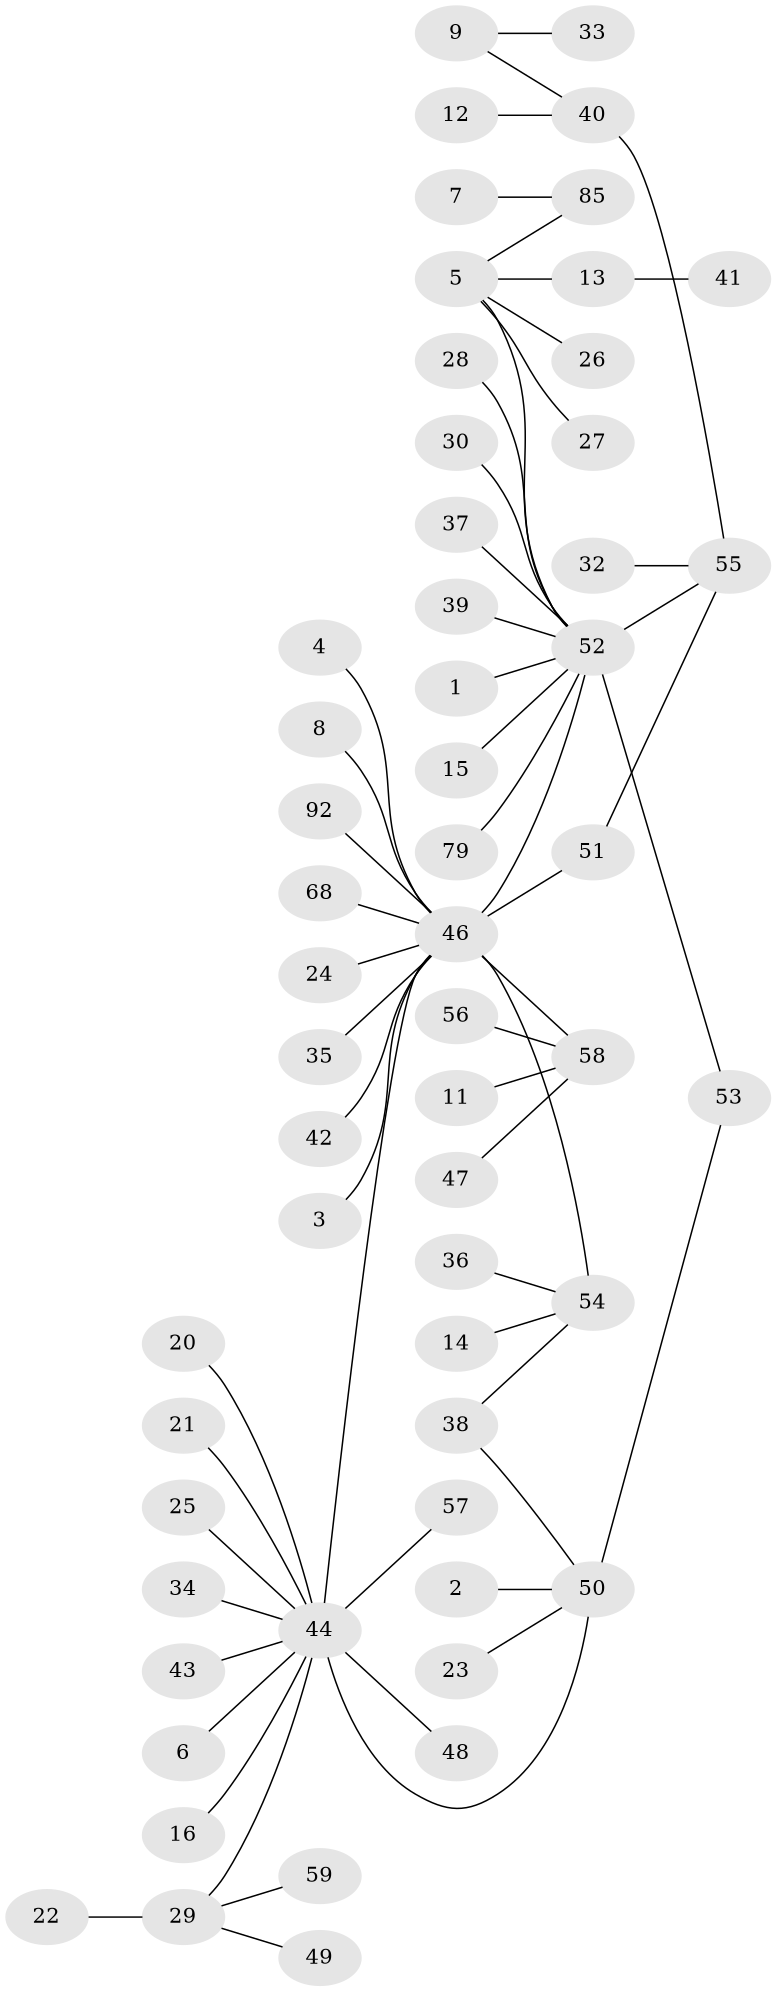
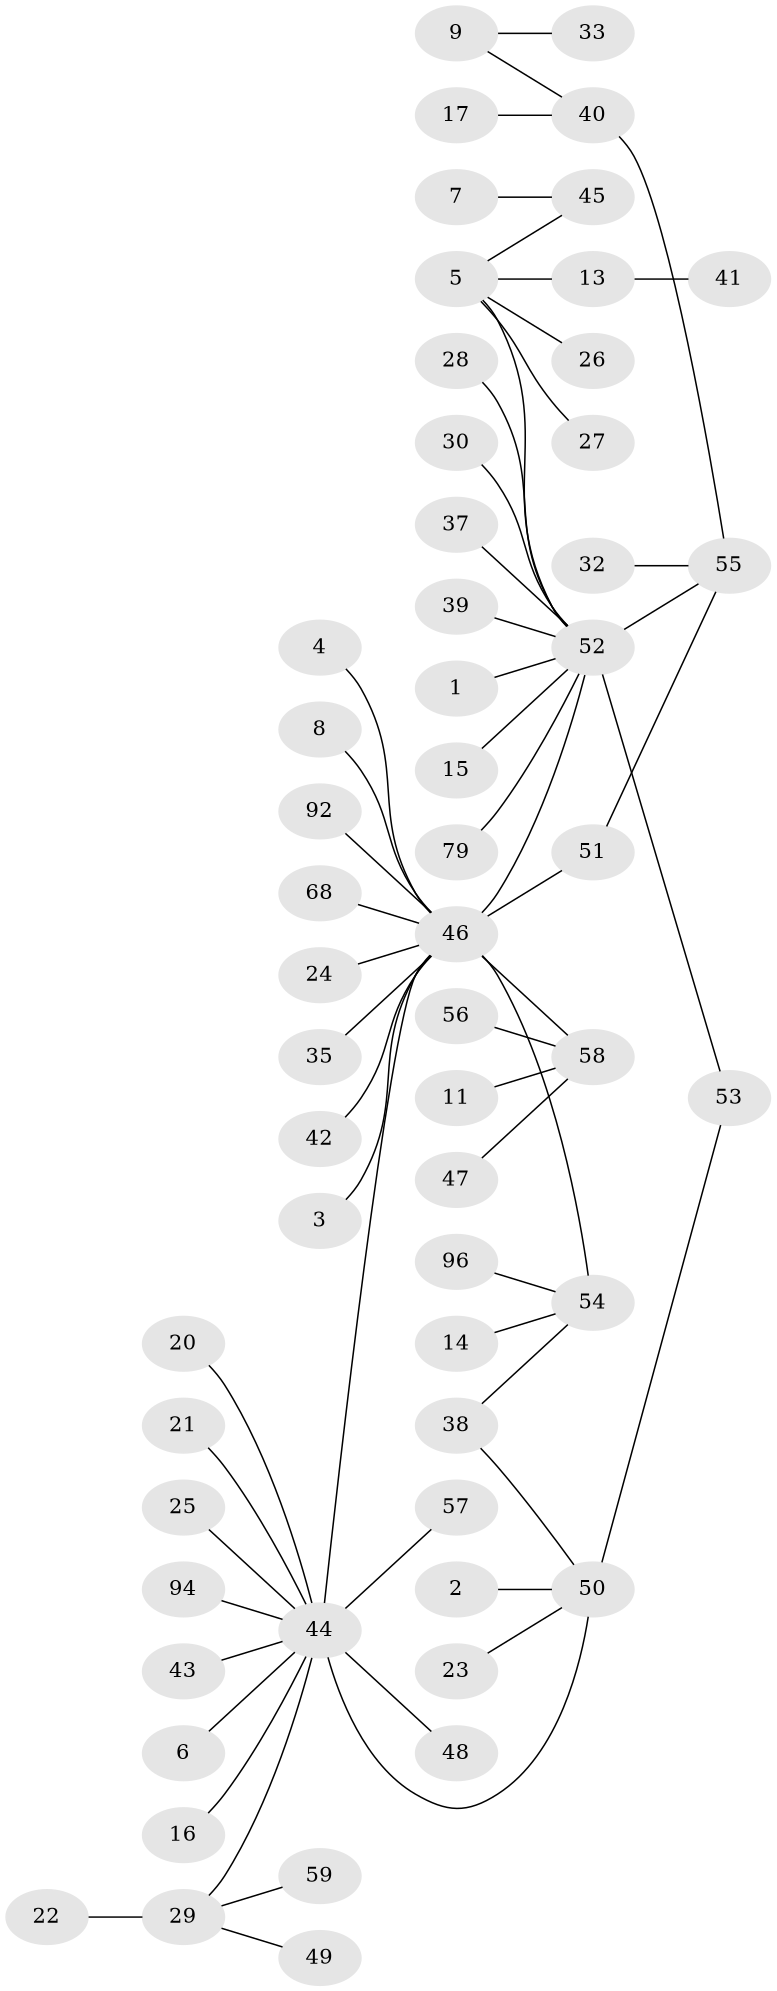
(457, 115) -> (457, 115)
(593, 197) -> (593, 197)
(457, 1262) -> (457, 1262)
(184, 1589) -> (184, 1589)
